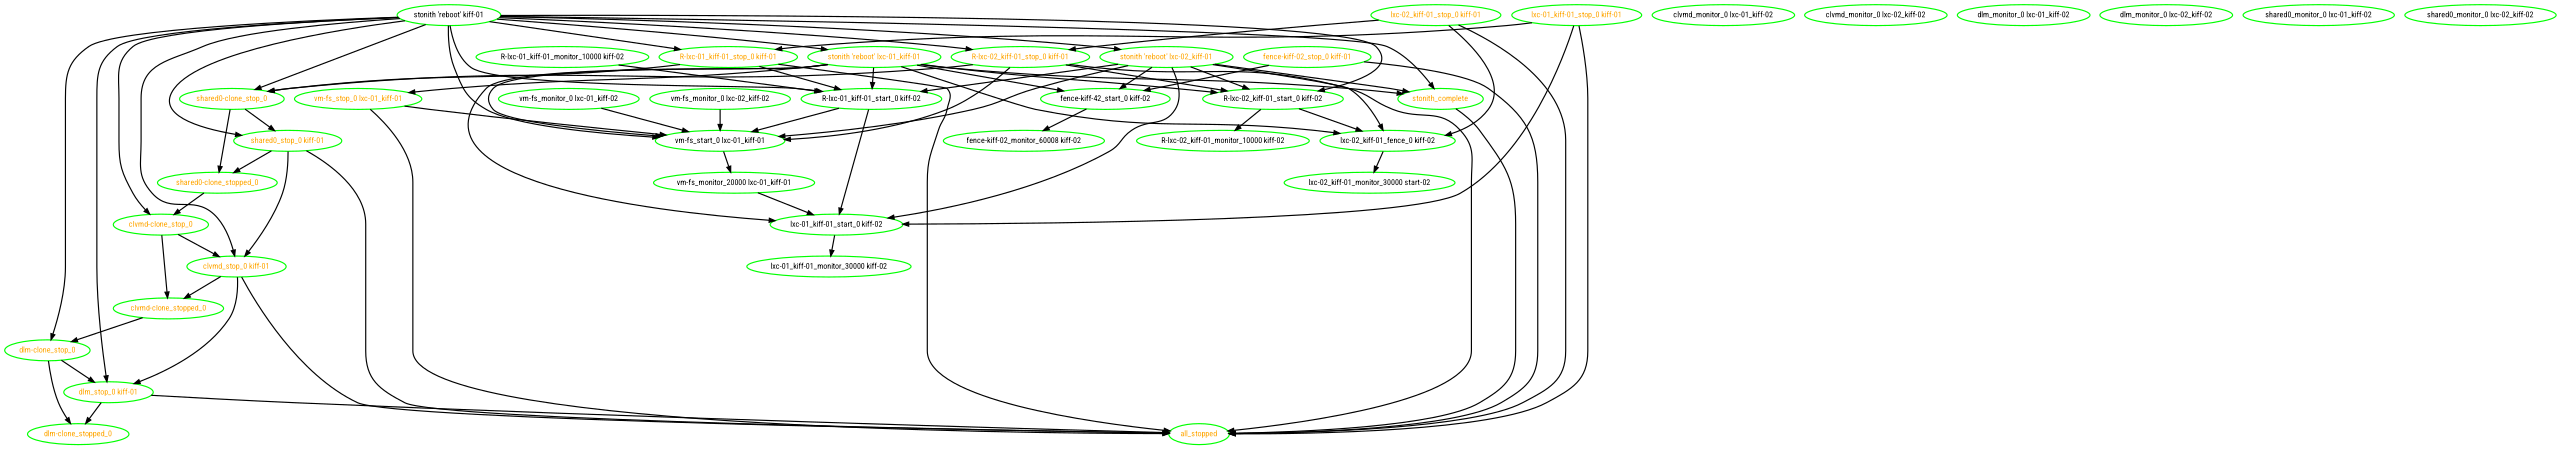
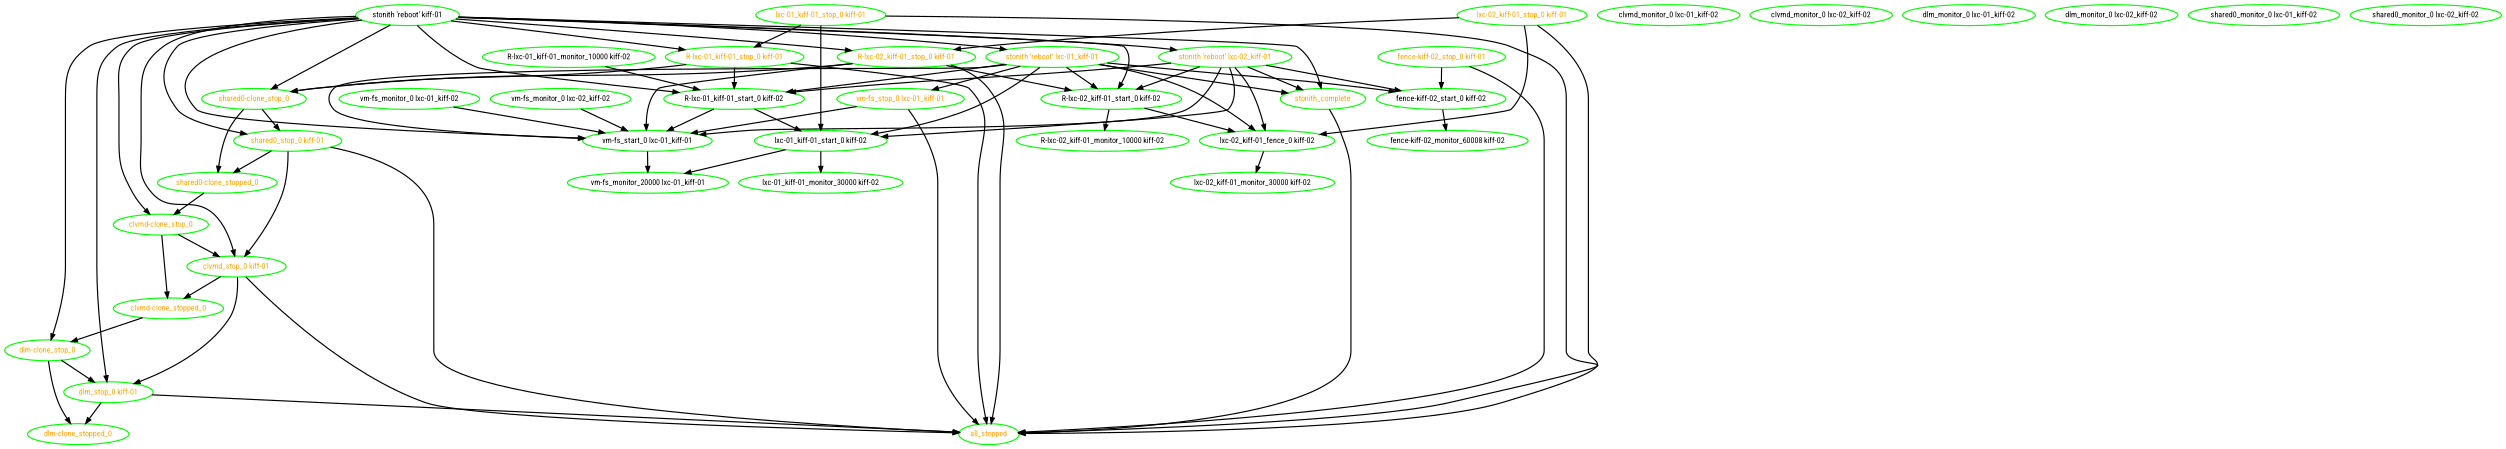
(1105, 99) -> (1441, 99)
(1370, 183) -> (1253, 183)
(783, 203) -> (738, 161)
